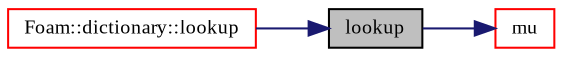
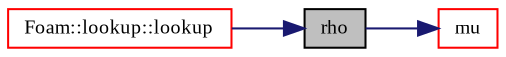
(132, 28) -> (120, 28)
(376, 28) -> (335, 28)
